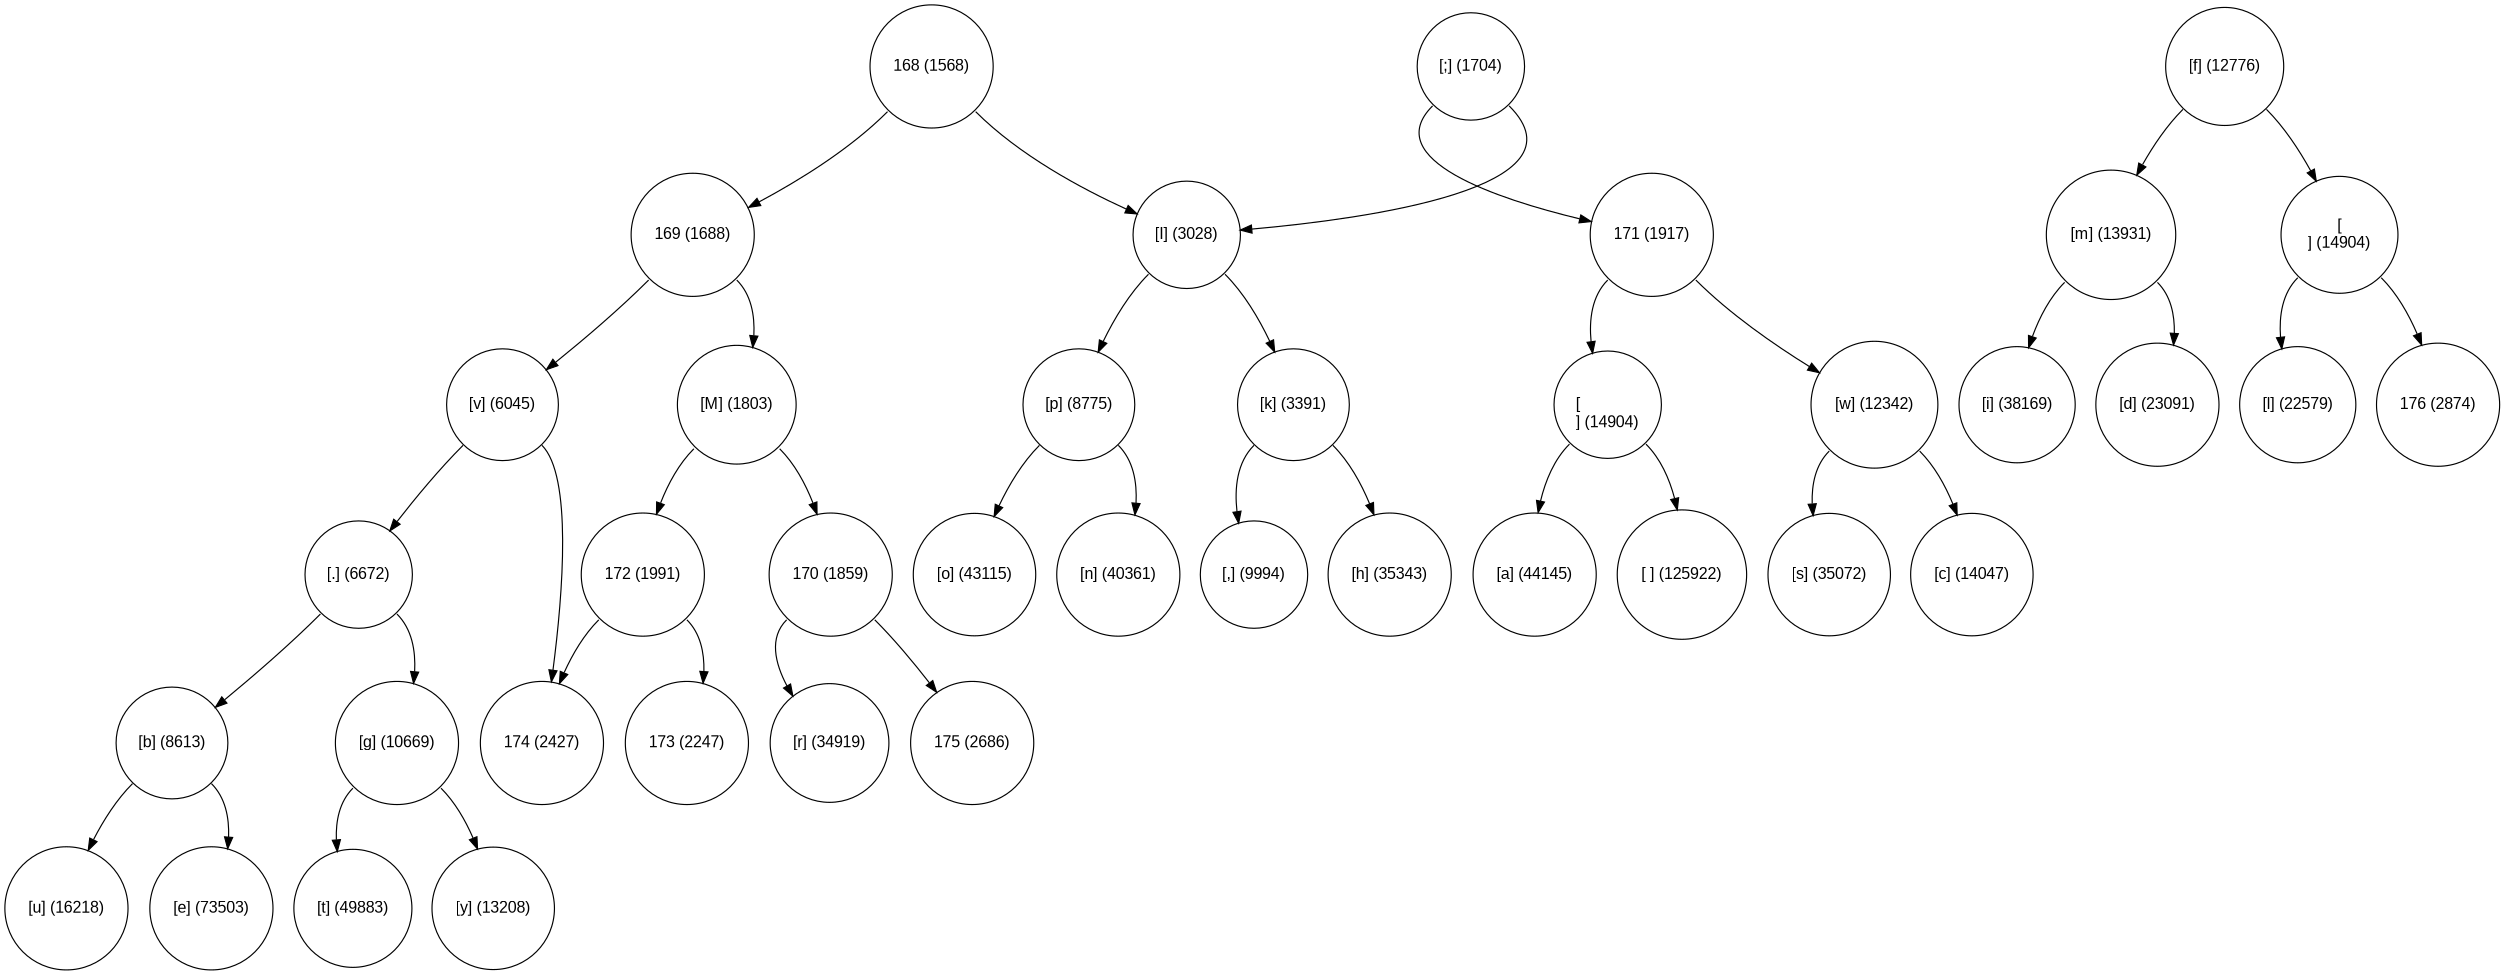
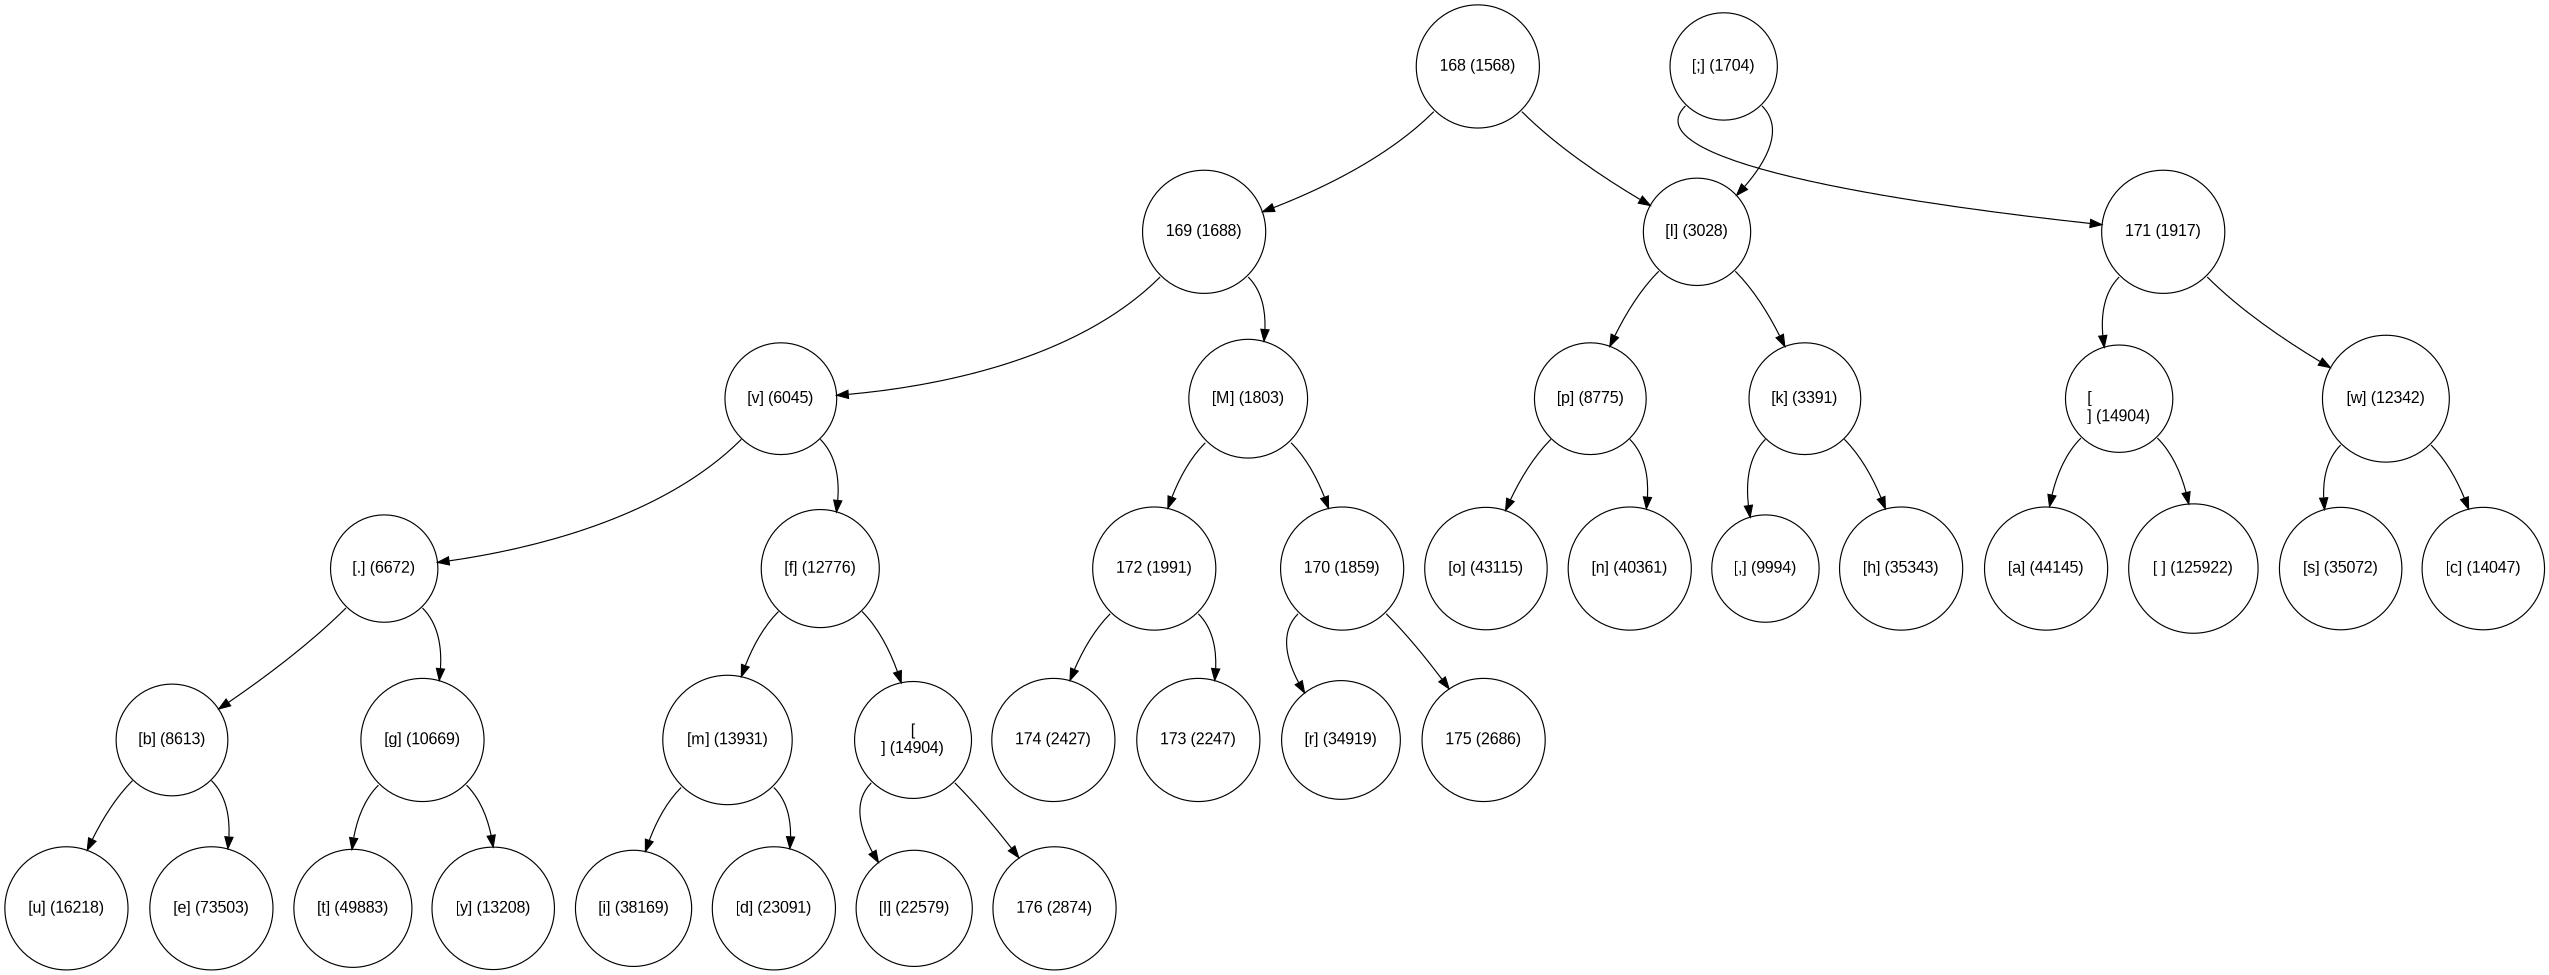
(562, 556) -> (836, 468)
